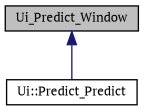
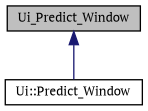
(72, 92) -> (74, 92)
